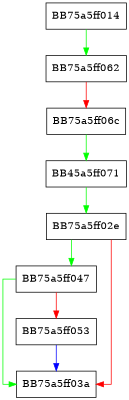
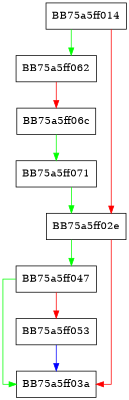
none -> (111, 118)
(86, 174) -> (56, 174)
